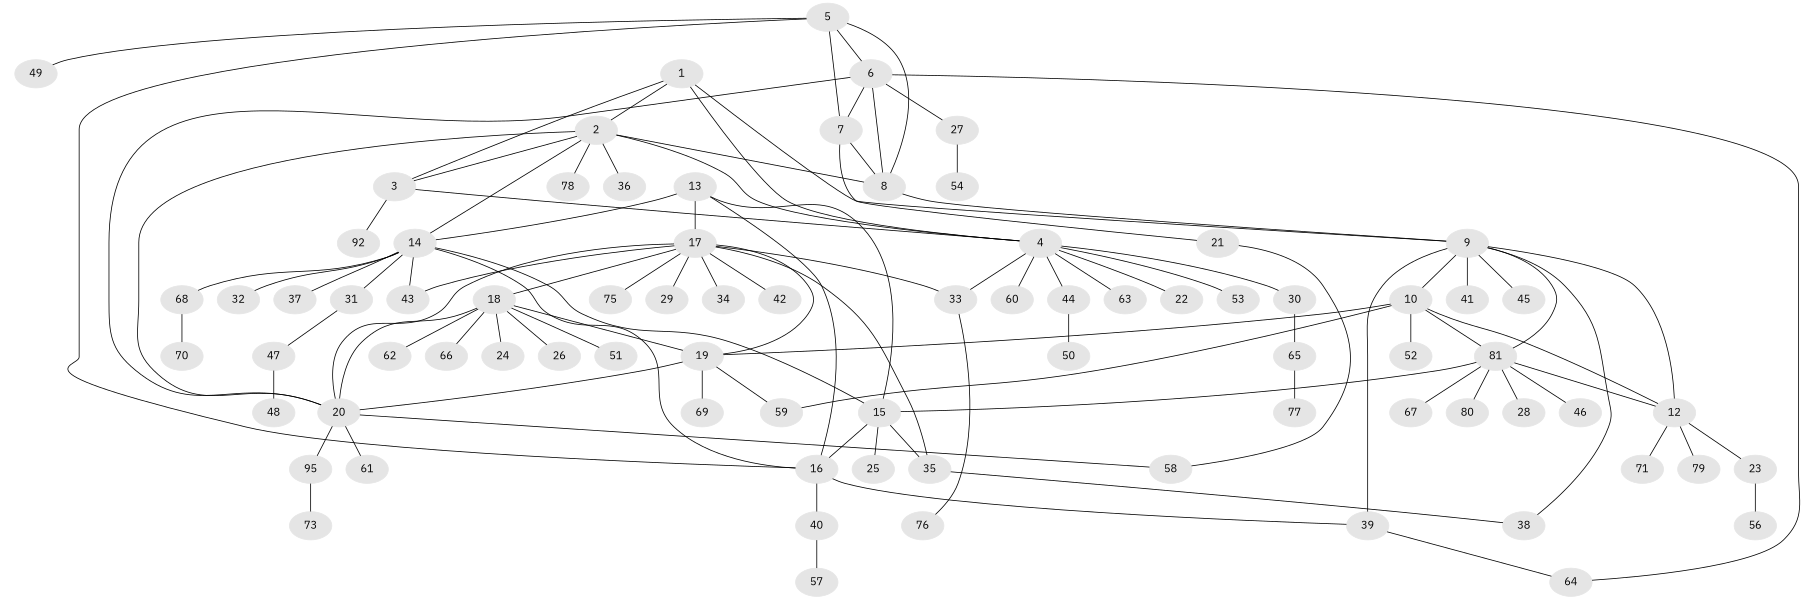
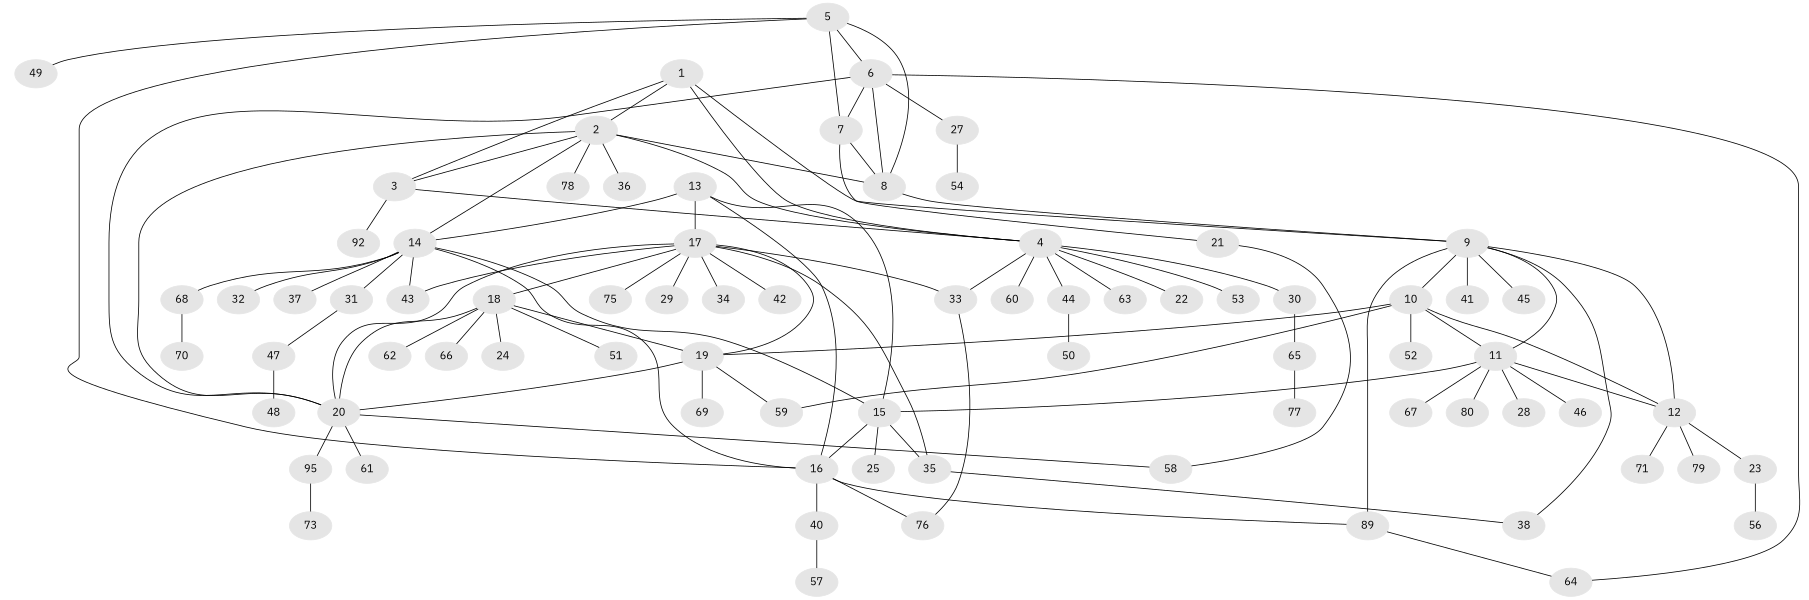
(559, 356) -> none
(1496, 356) -> (1496, 356)
none -> (870, 498)
(1368, 526) -> (1368, 526)
